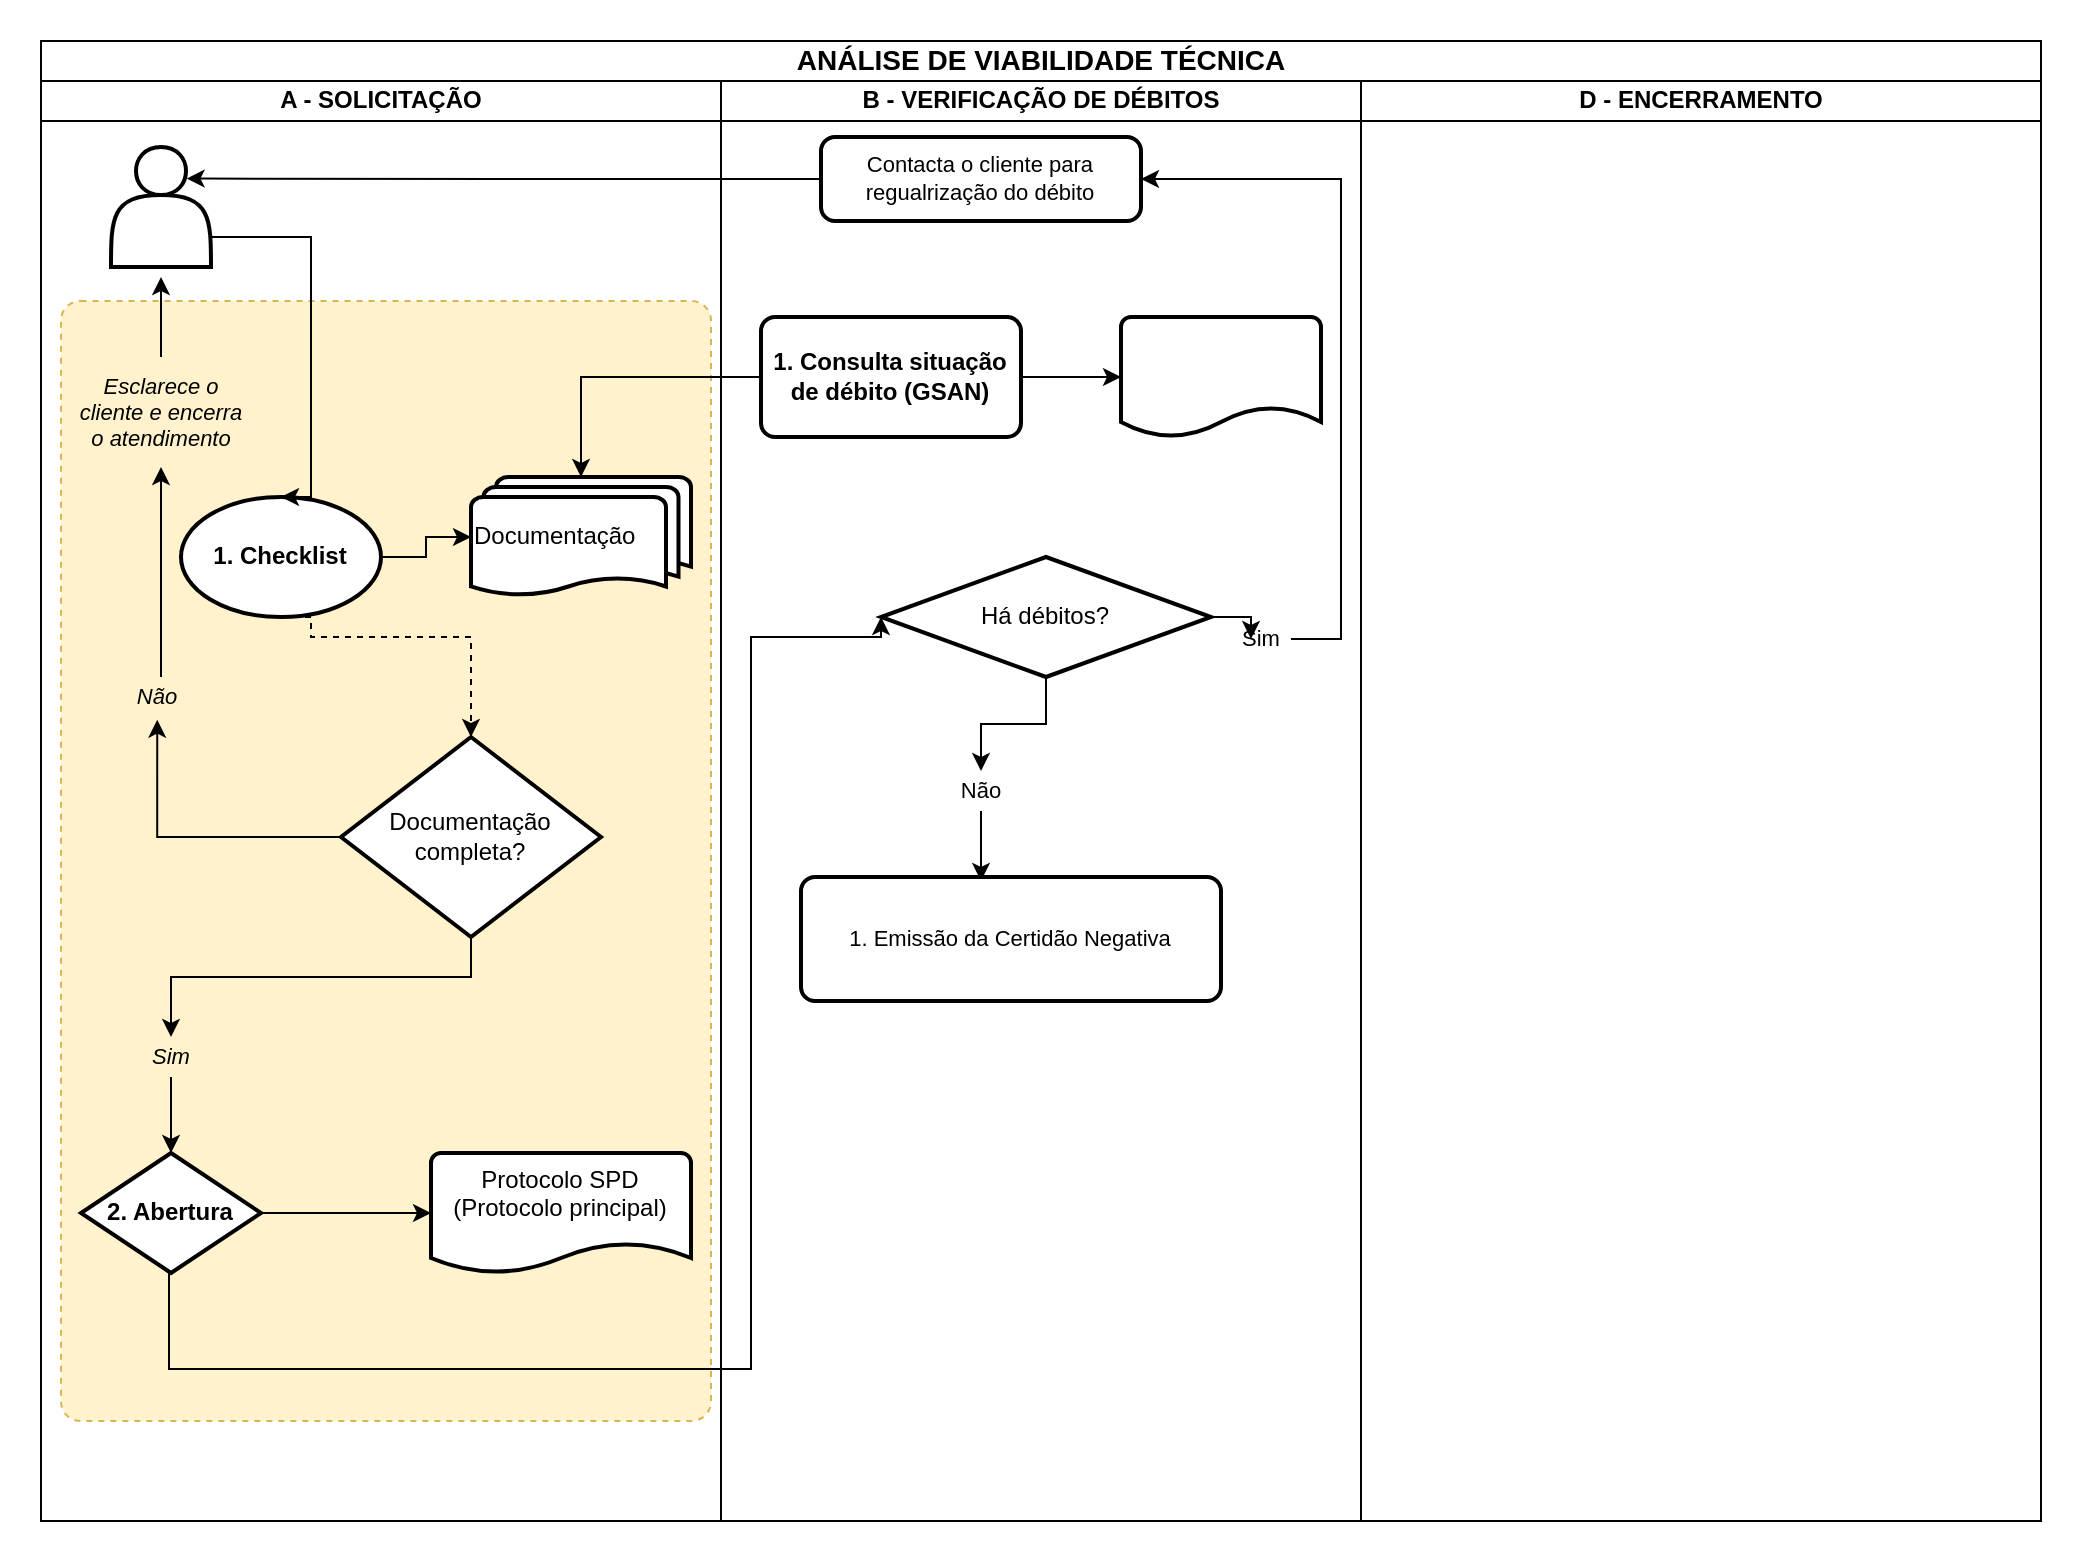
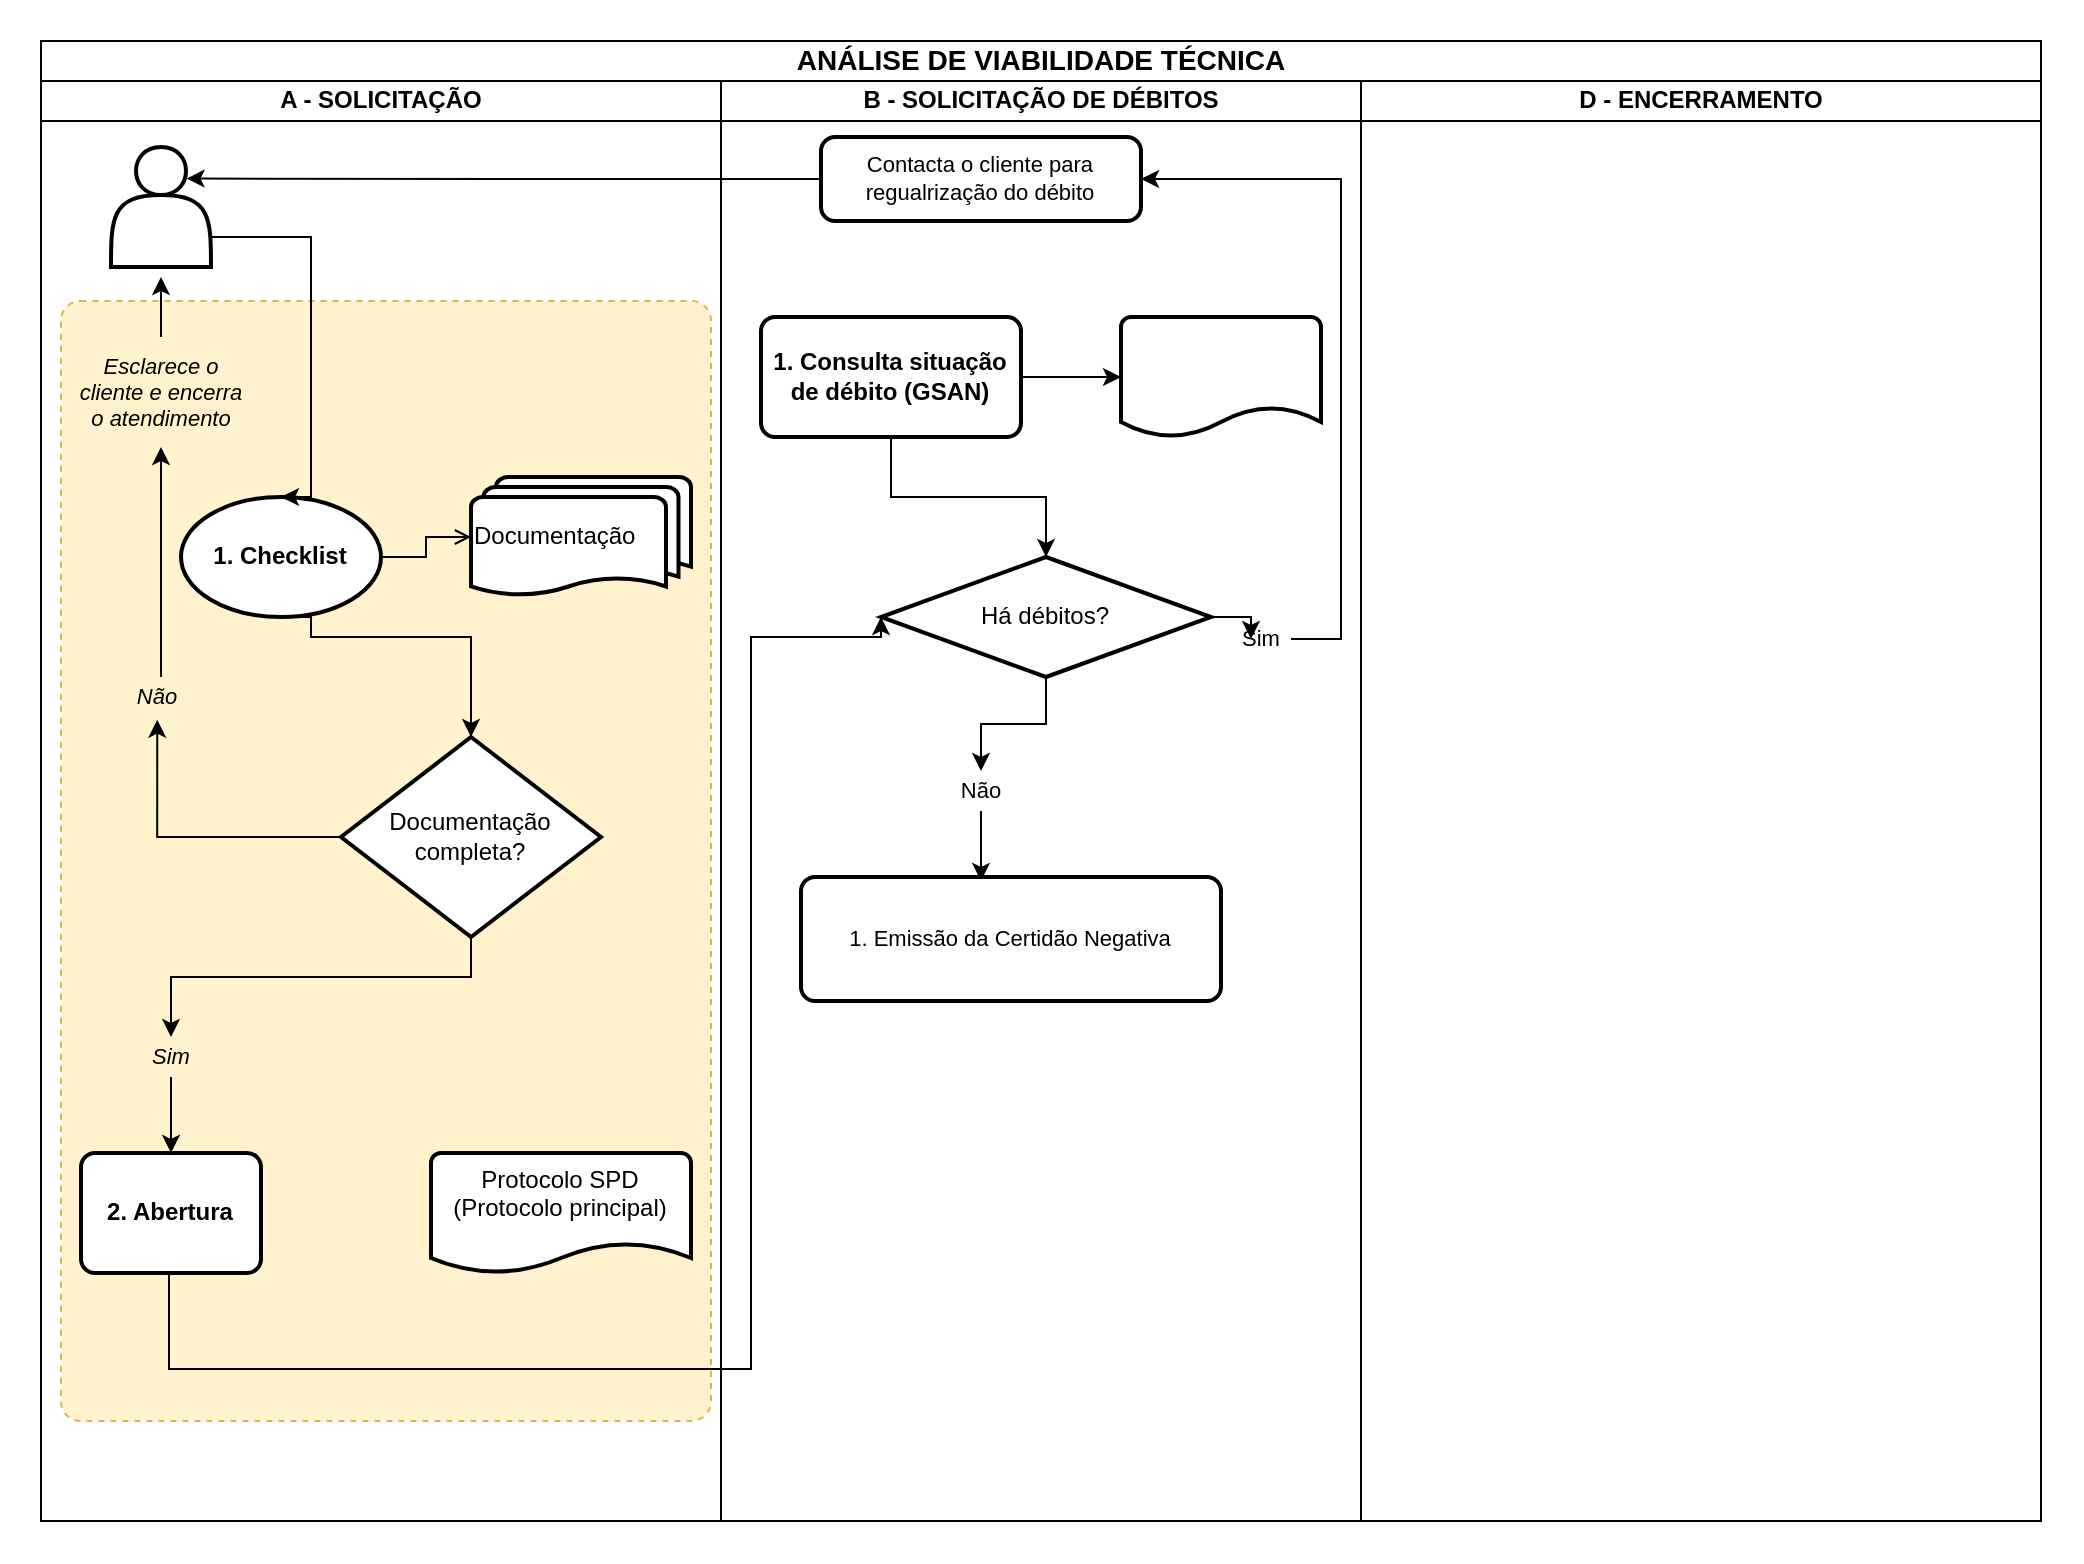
(1042, 101) -> (1042, 101)
(606, 377) -> (962, 497)
(161, 412) -> (161, 392)
(456, 537) -> (459, 537)
(421, 637) -> (421, 637)
(171, 1213) -> (171, 1213)
(339, 1213) -> none
